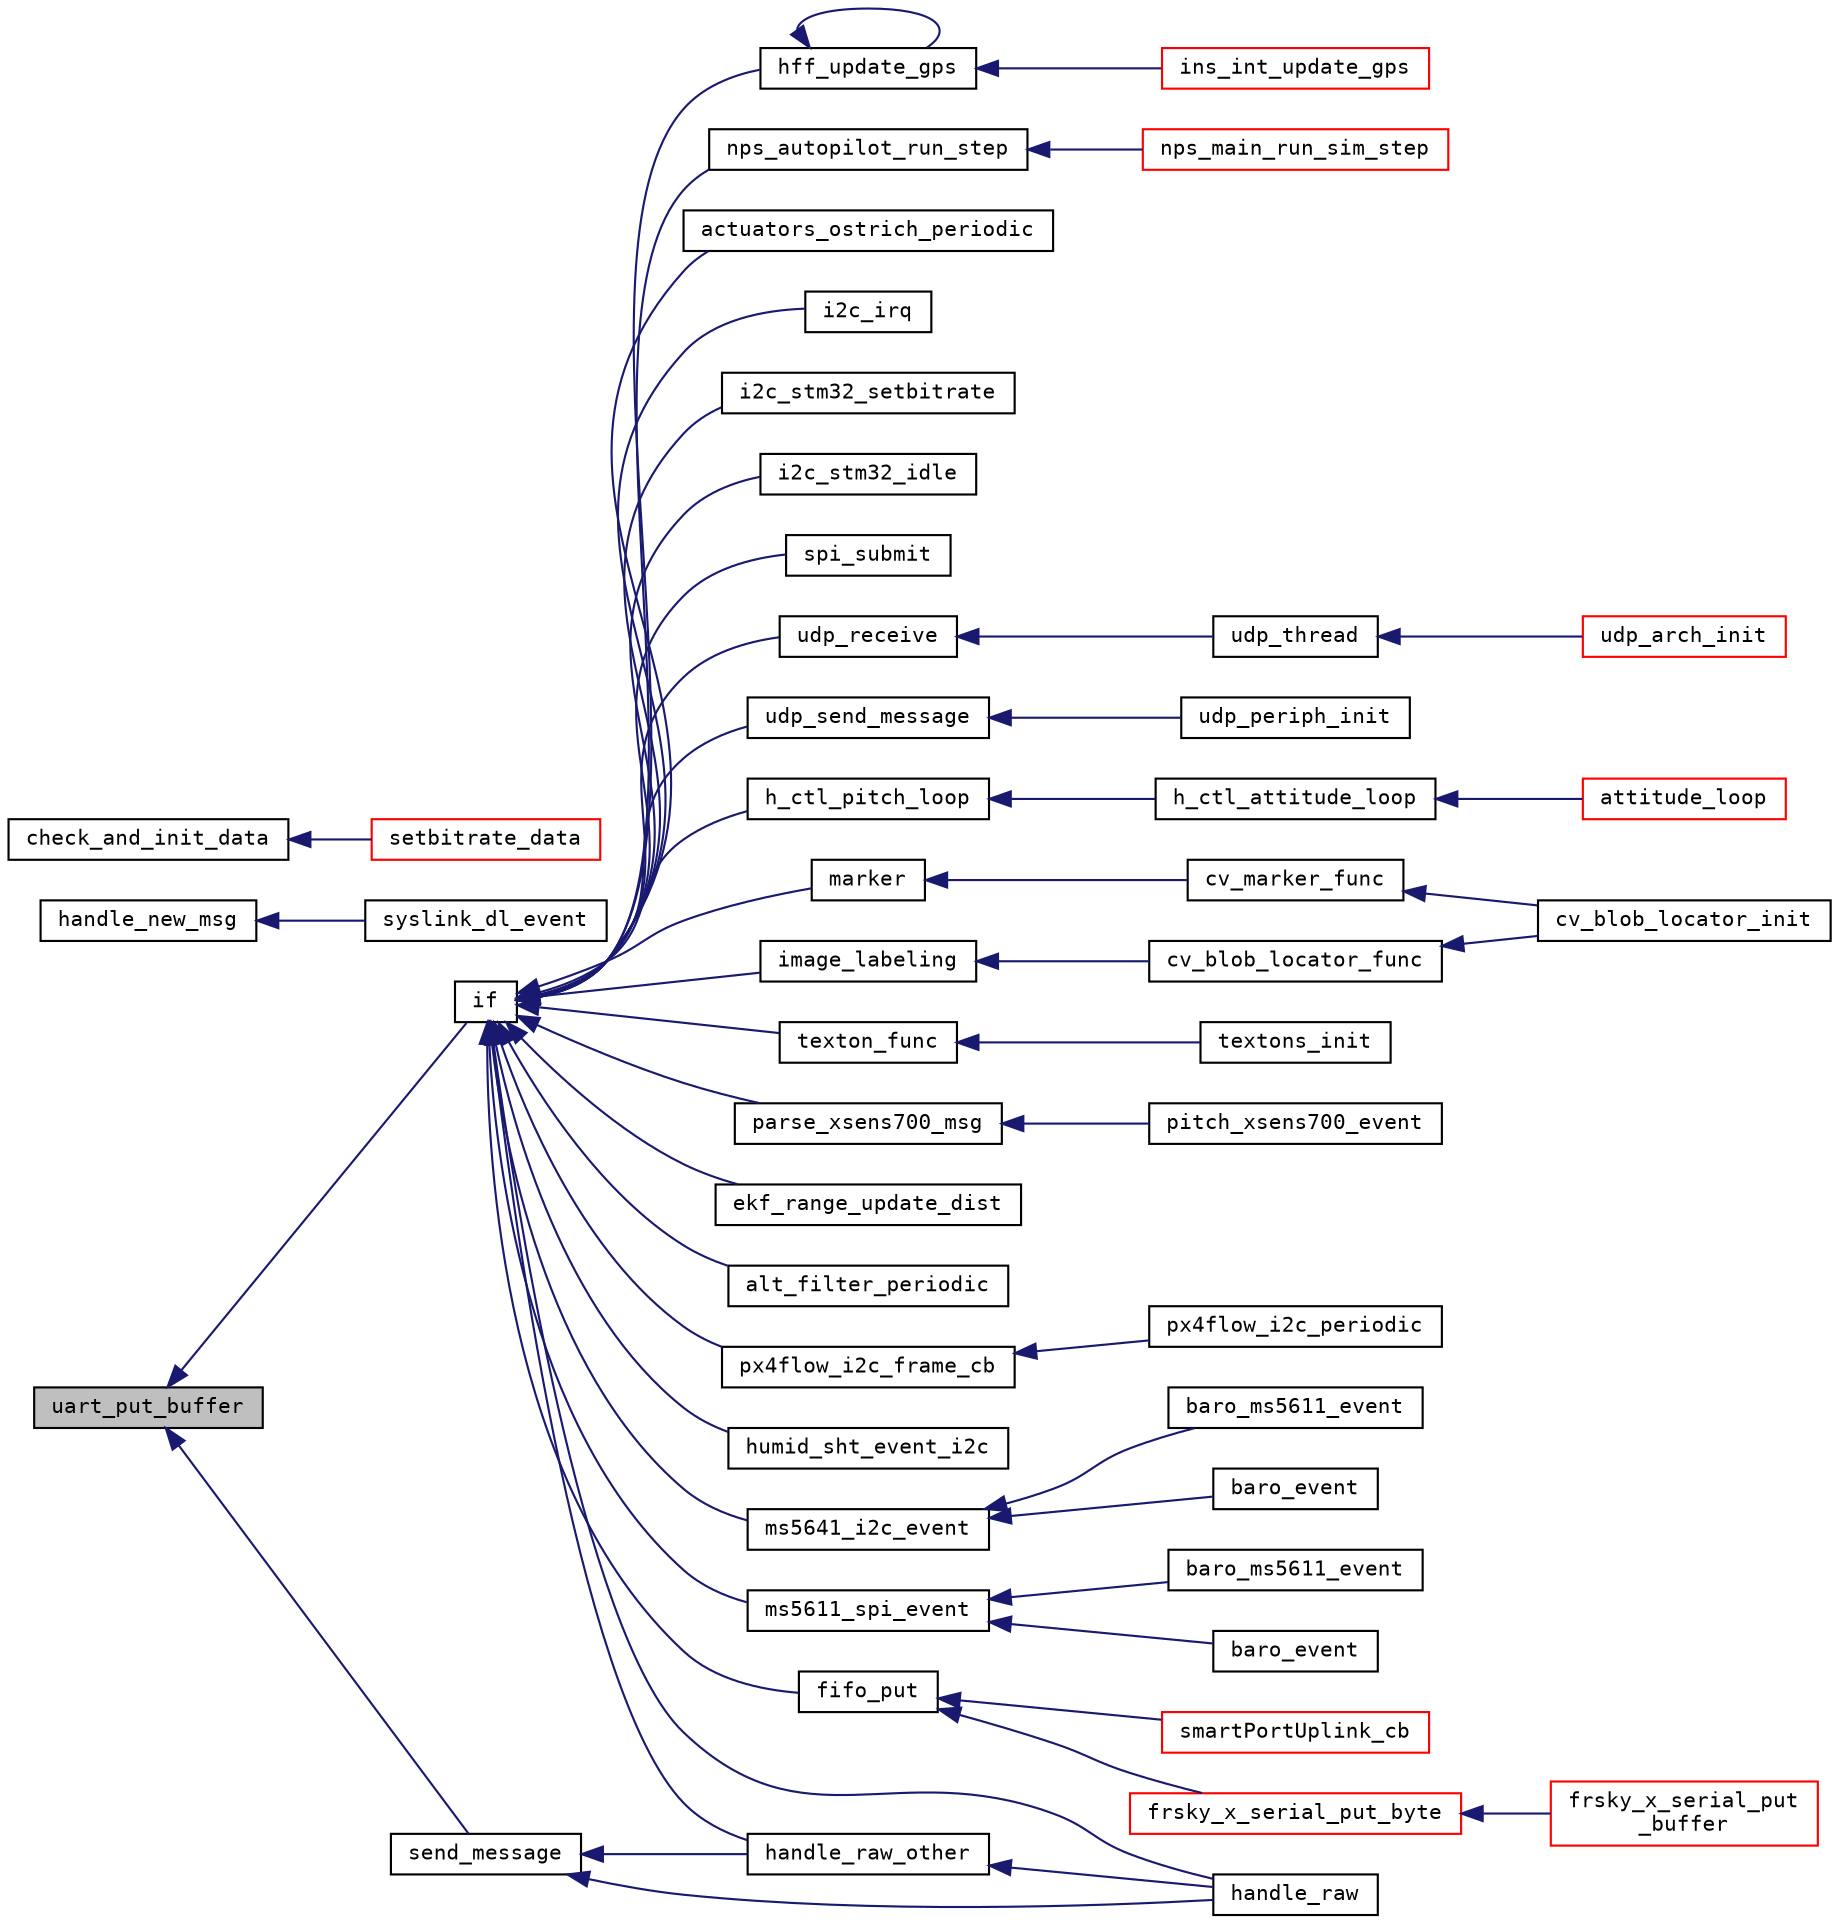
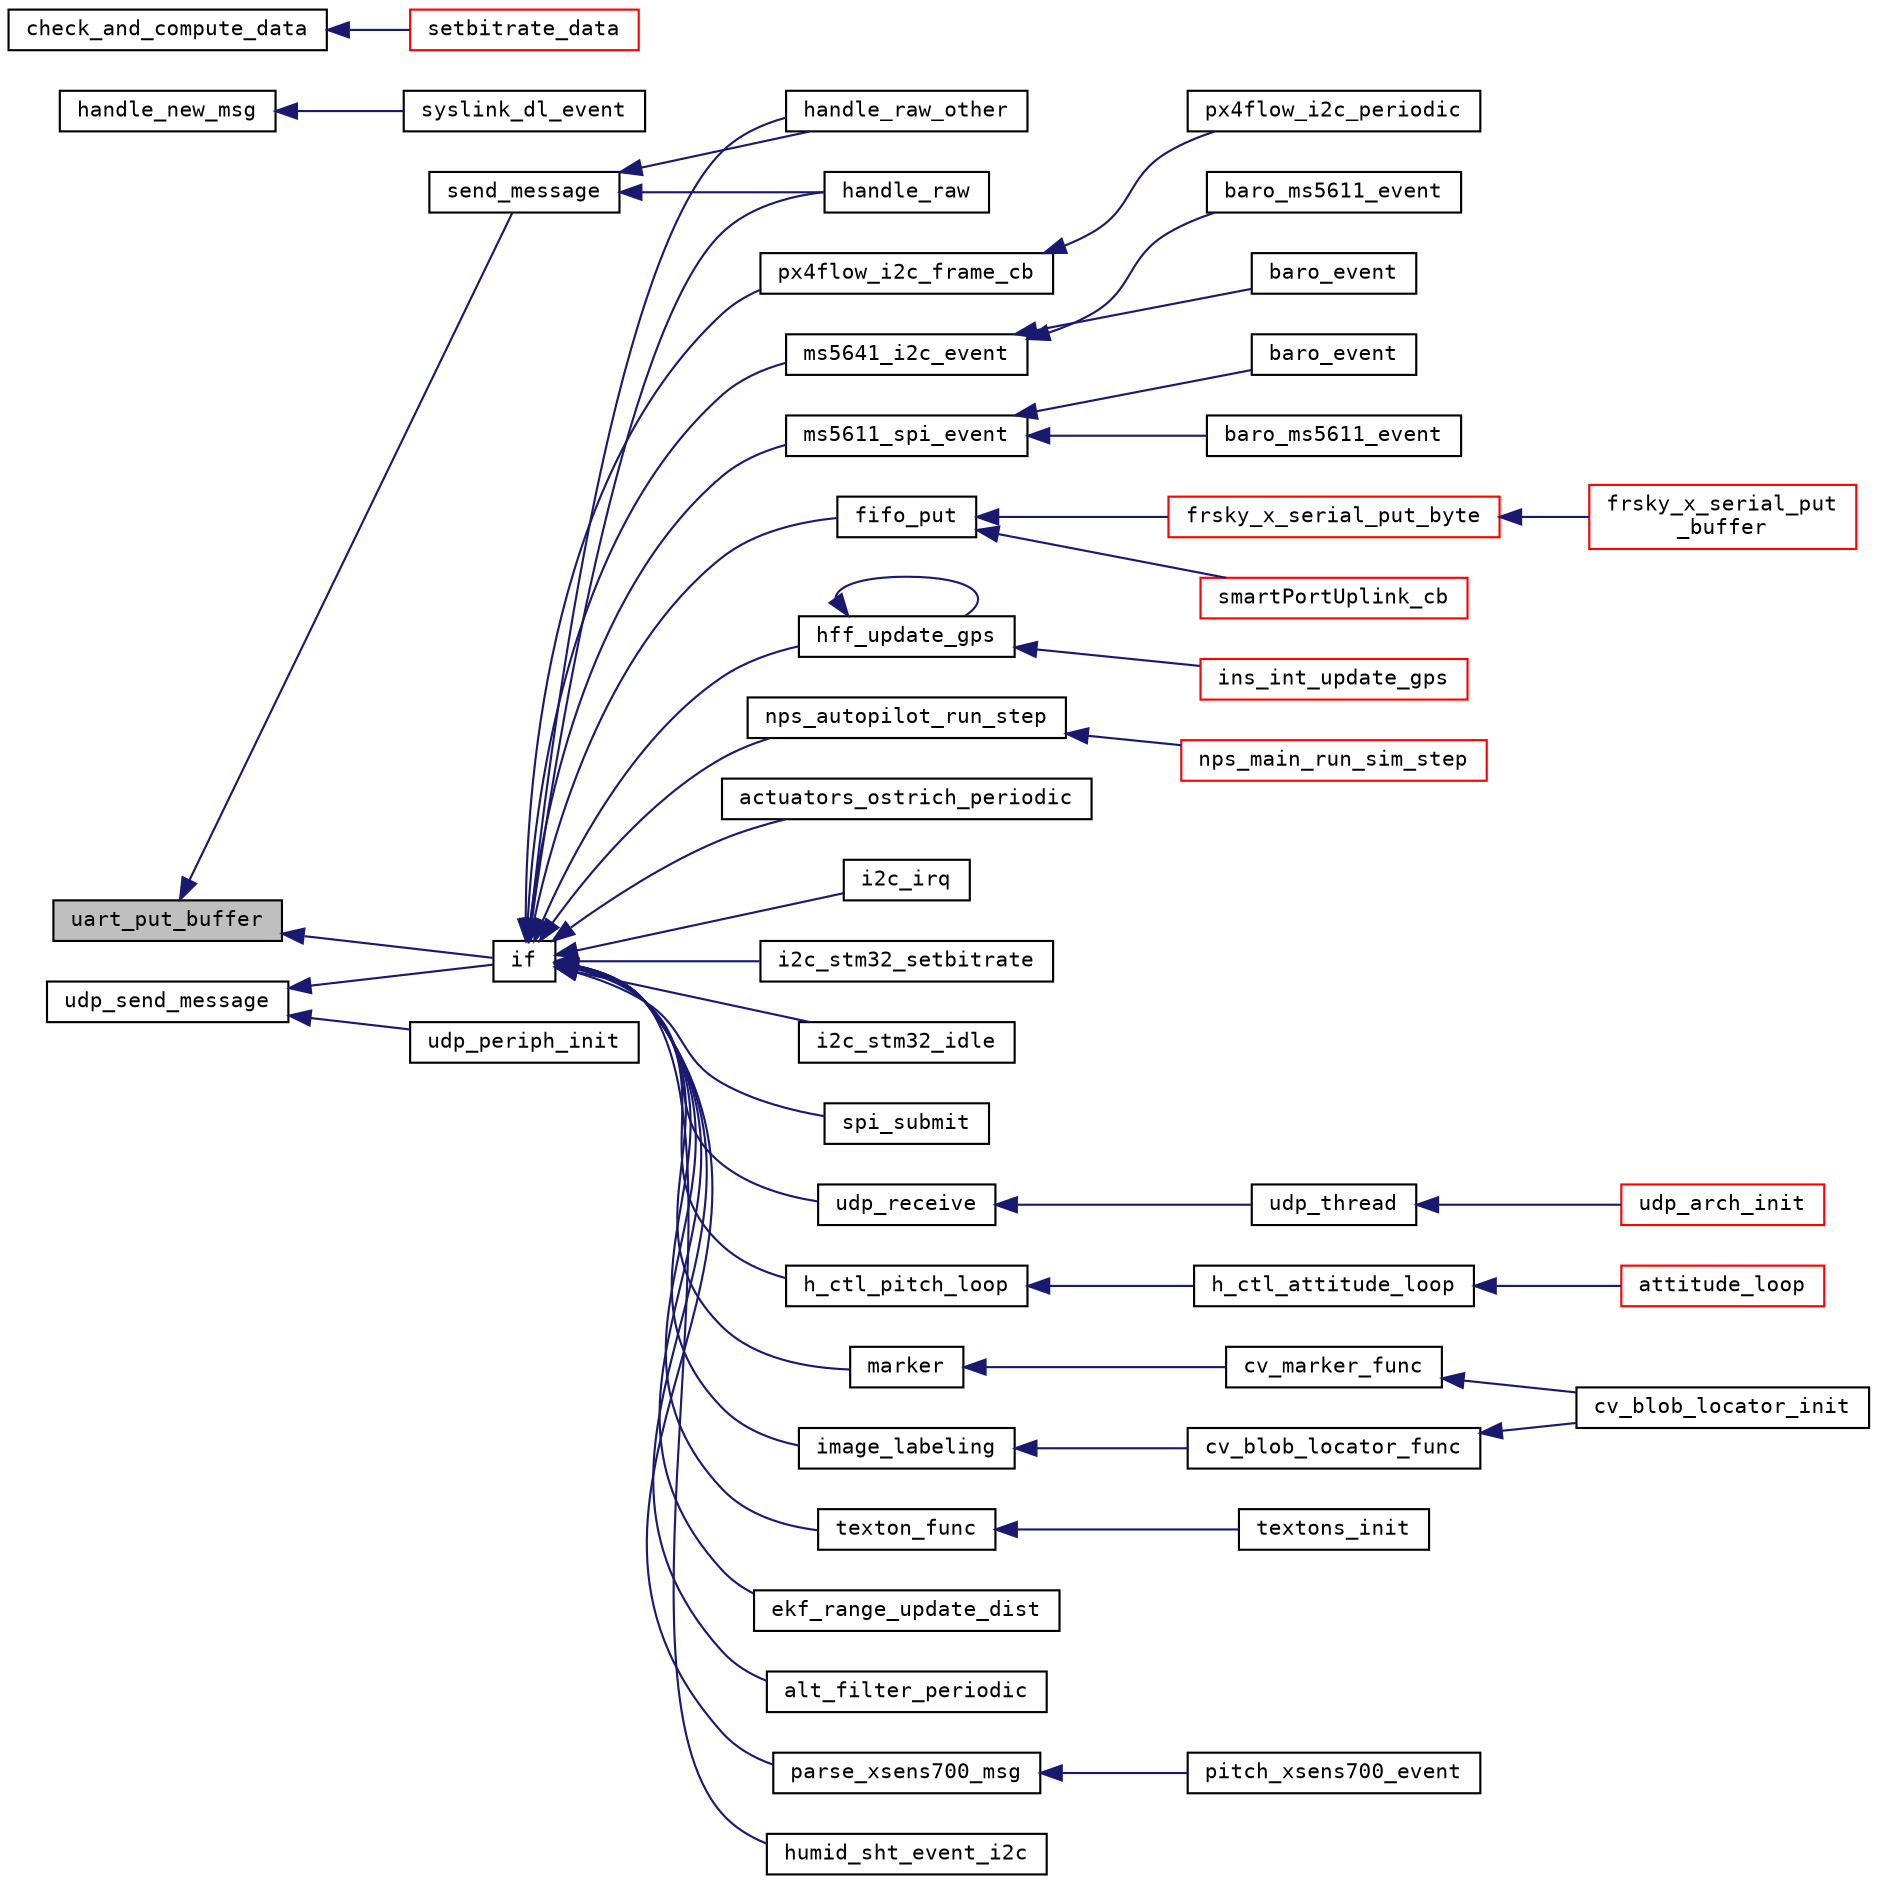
(148, 839) -> (168, 30)
(644, 862) -> (402, 975)
(1112, 1877) -> none
